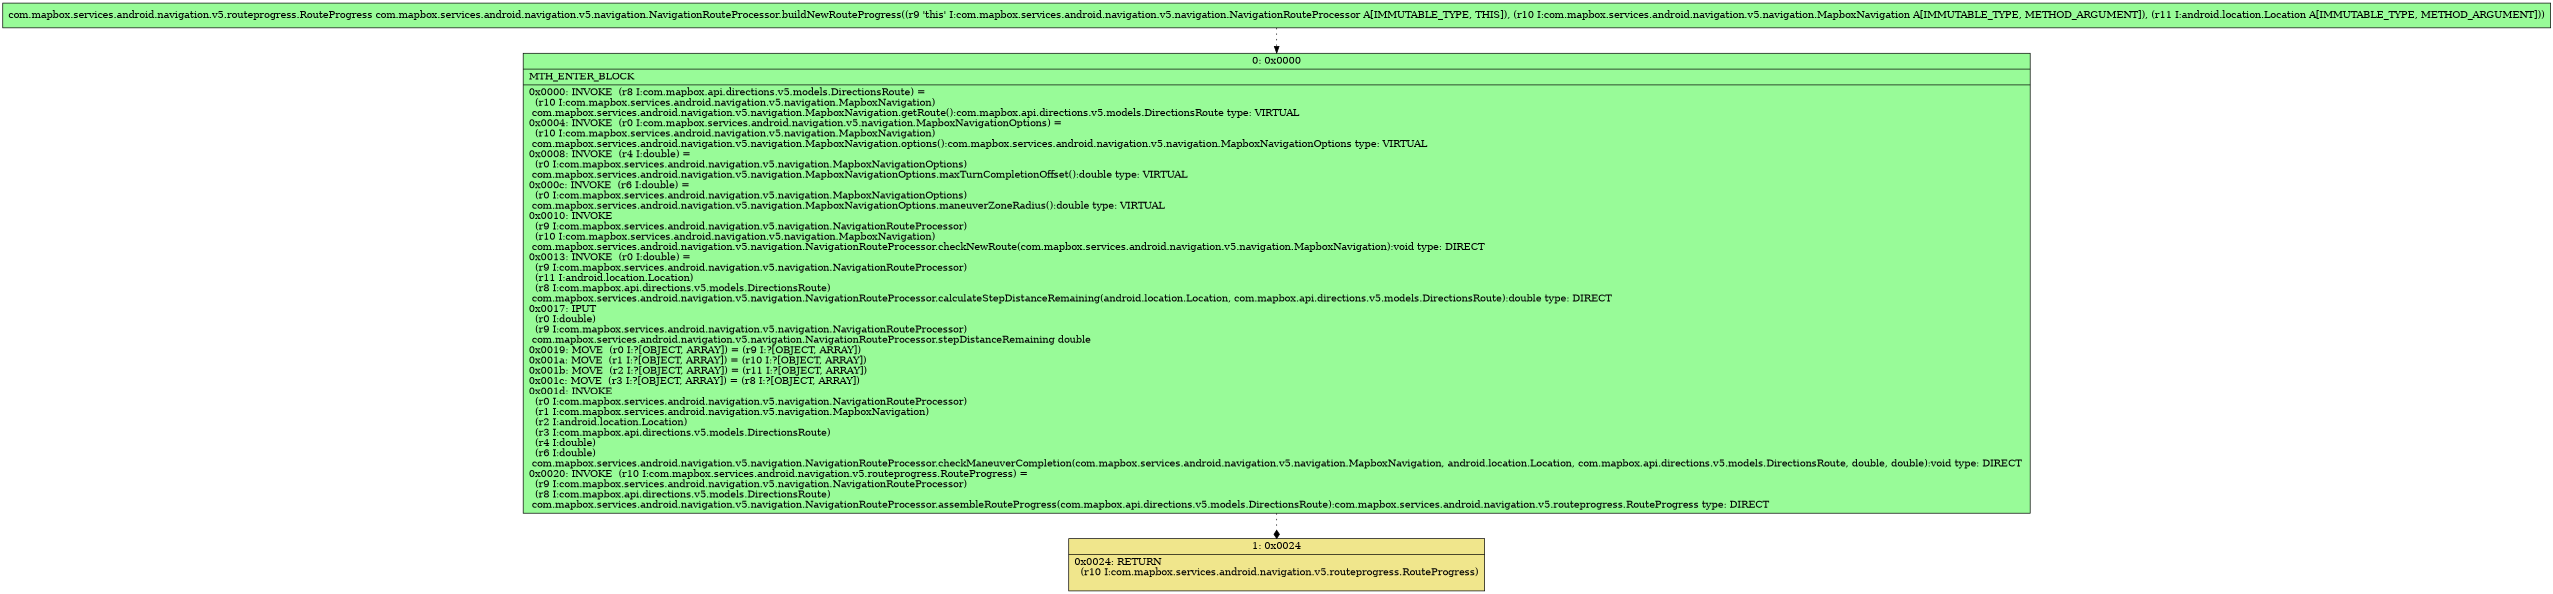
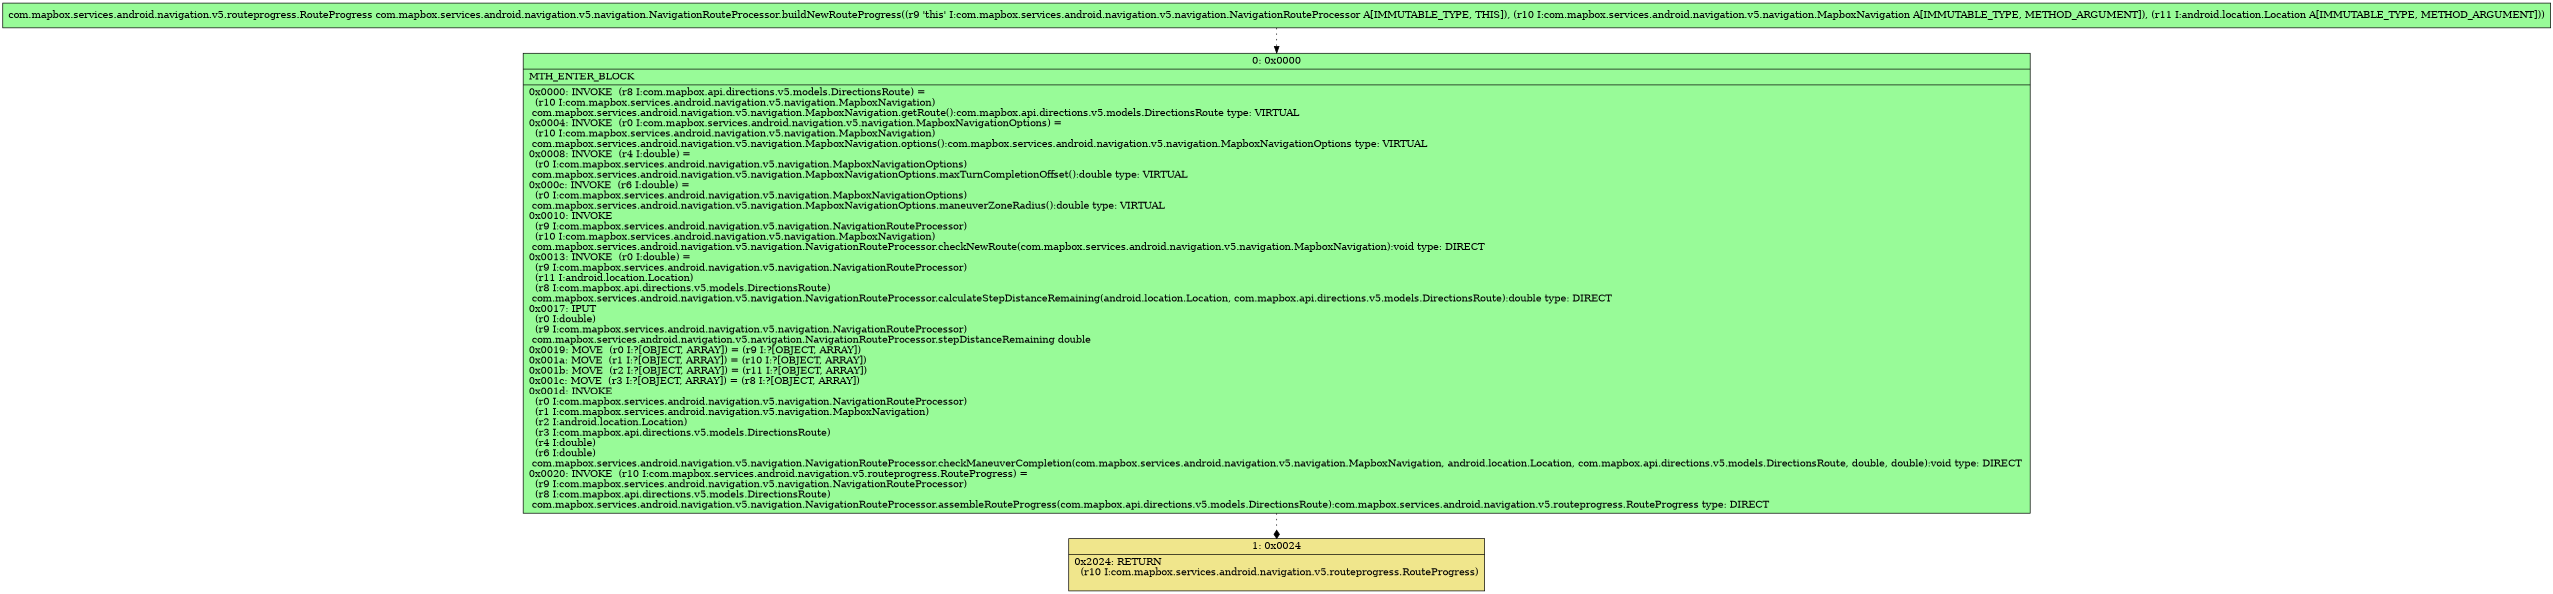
(1121, 562) -> (1121, 562)
